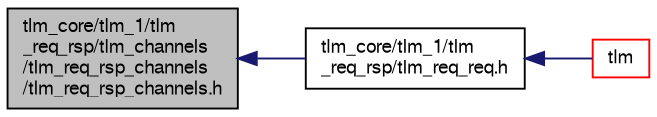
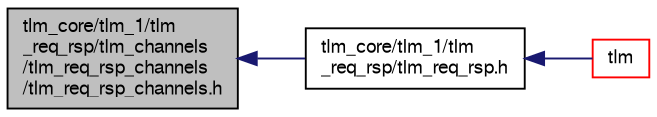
(415, 59) -> (415, 59)
